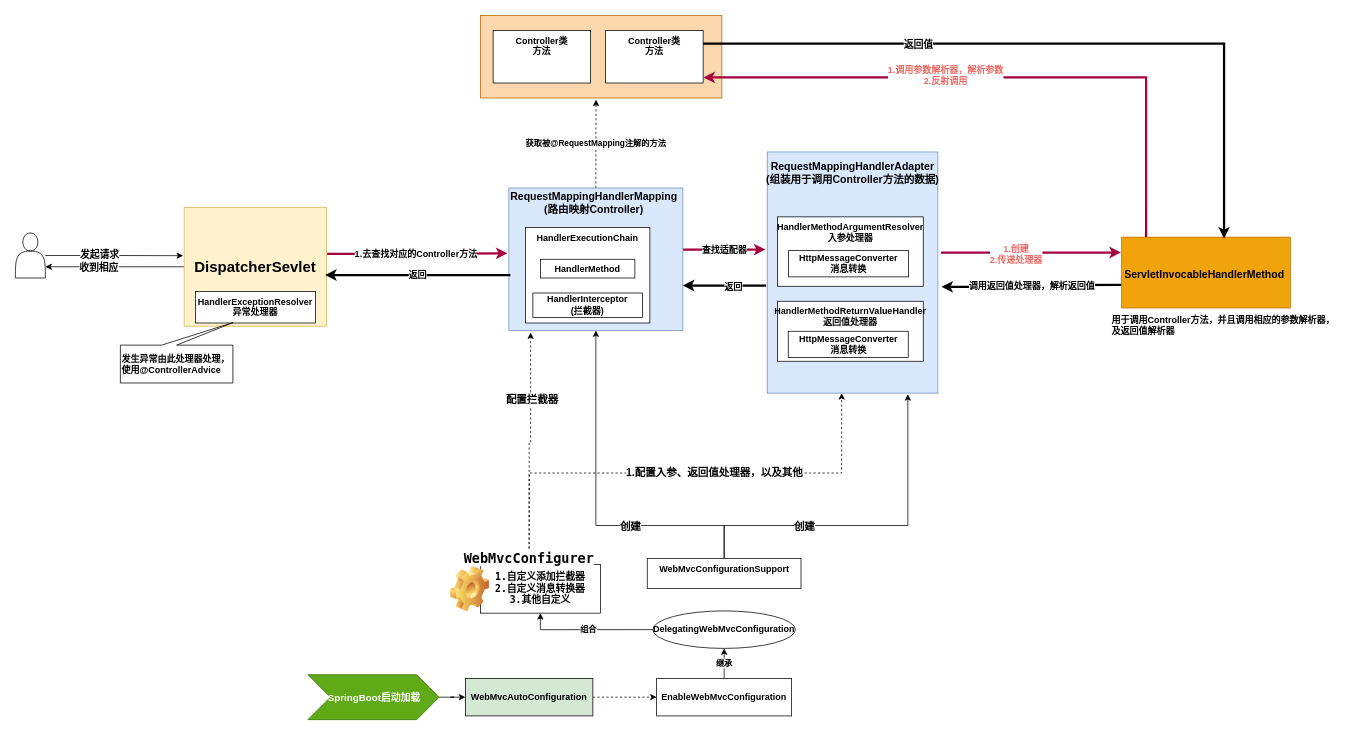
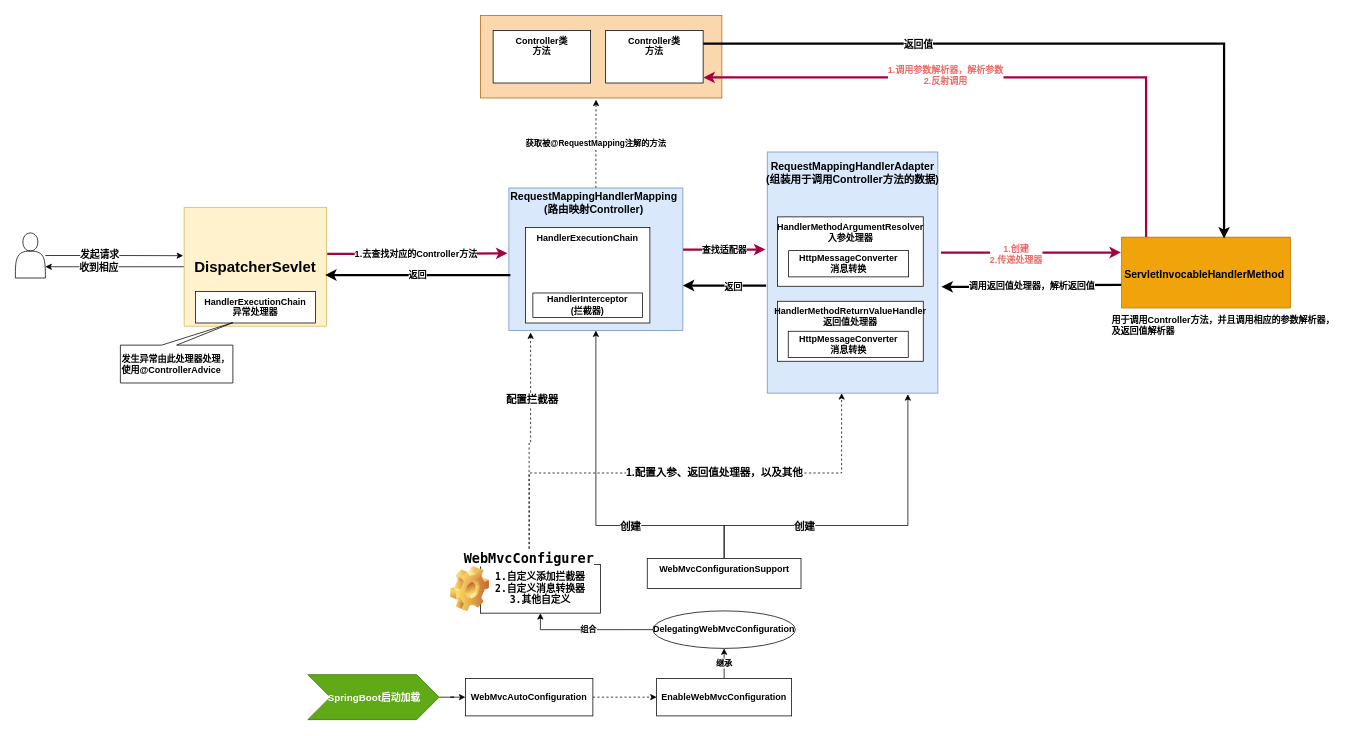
(588, 269) -> none
(255, 307) -> (255, 307)
(529, 697) -> (529, 697)
